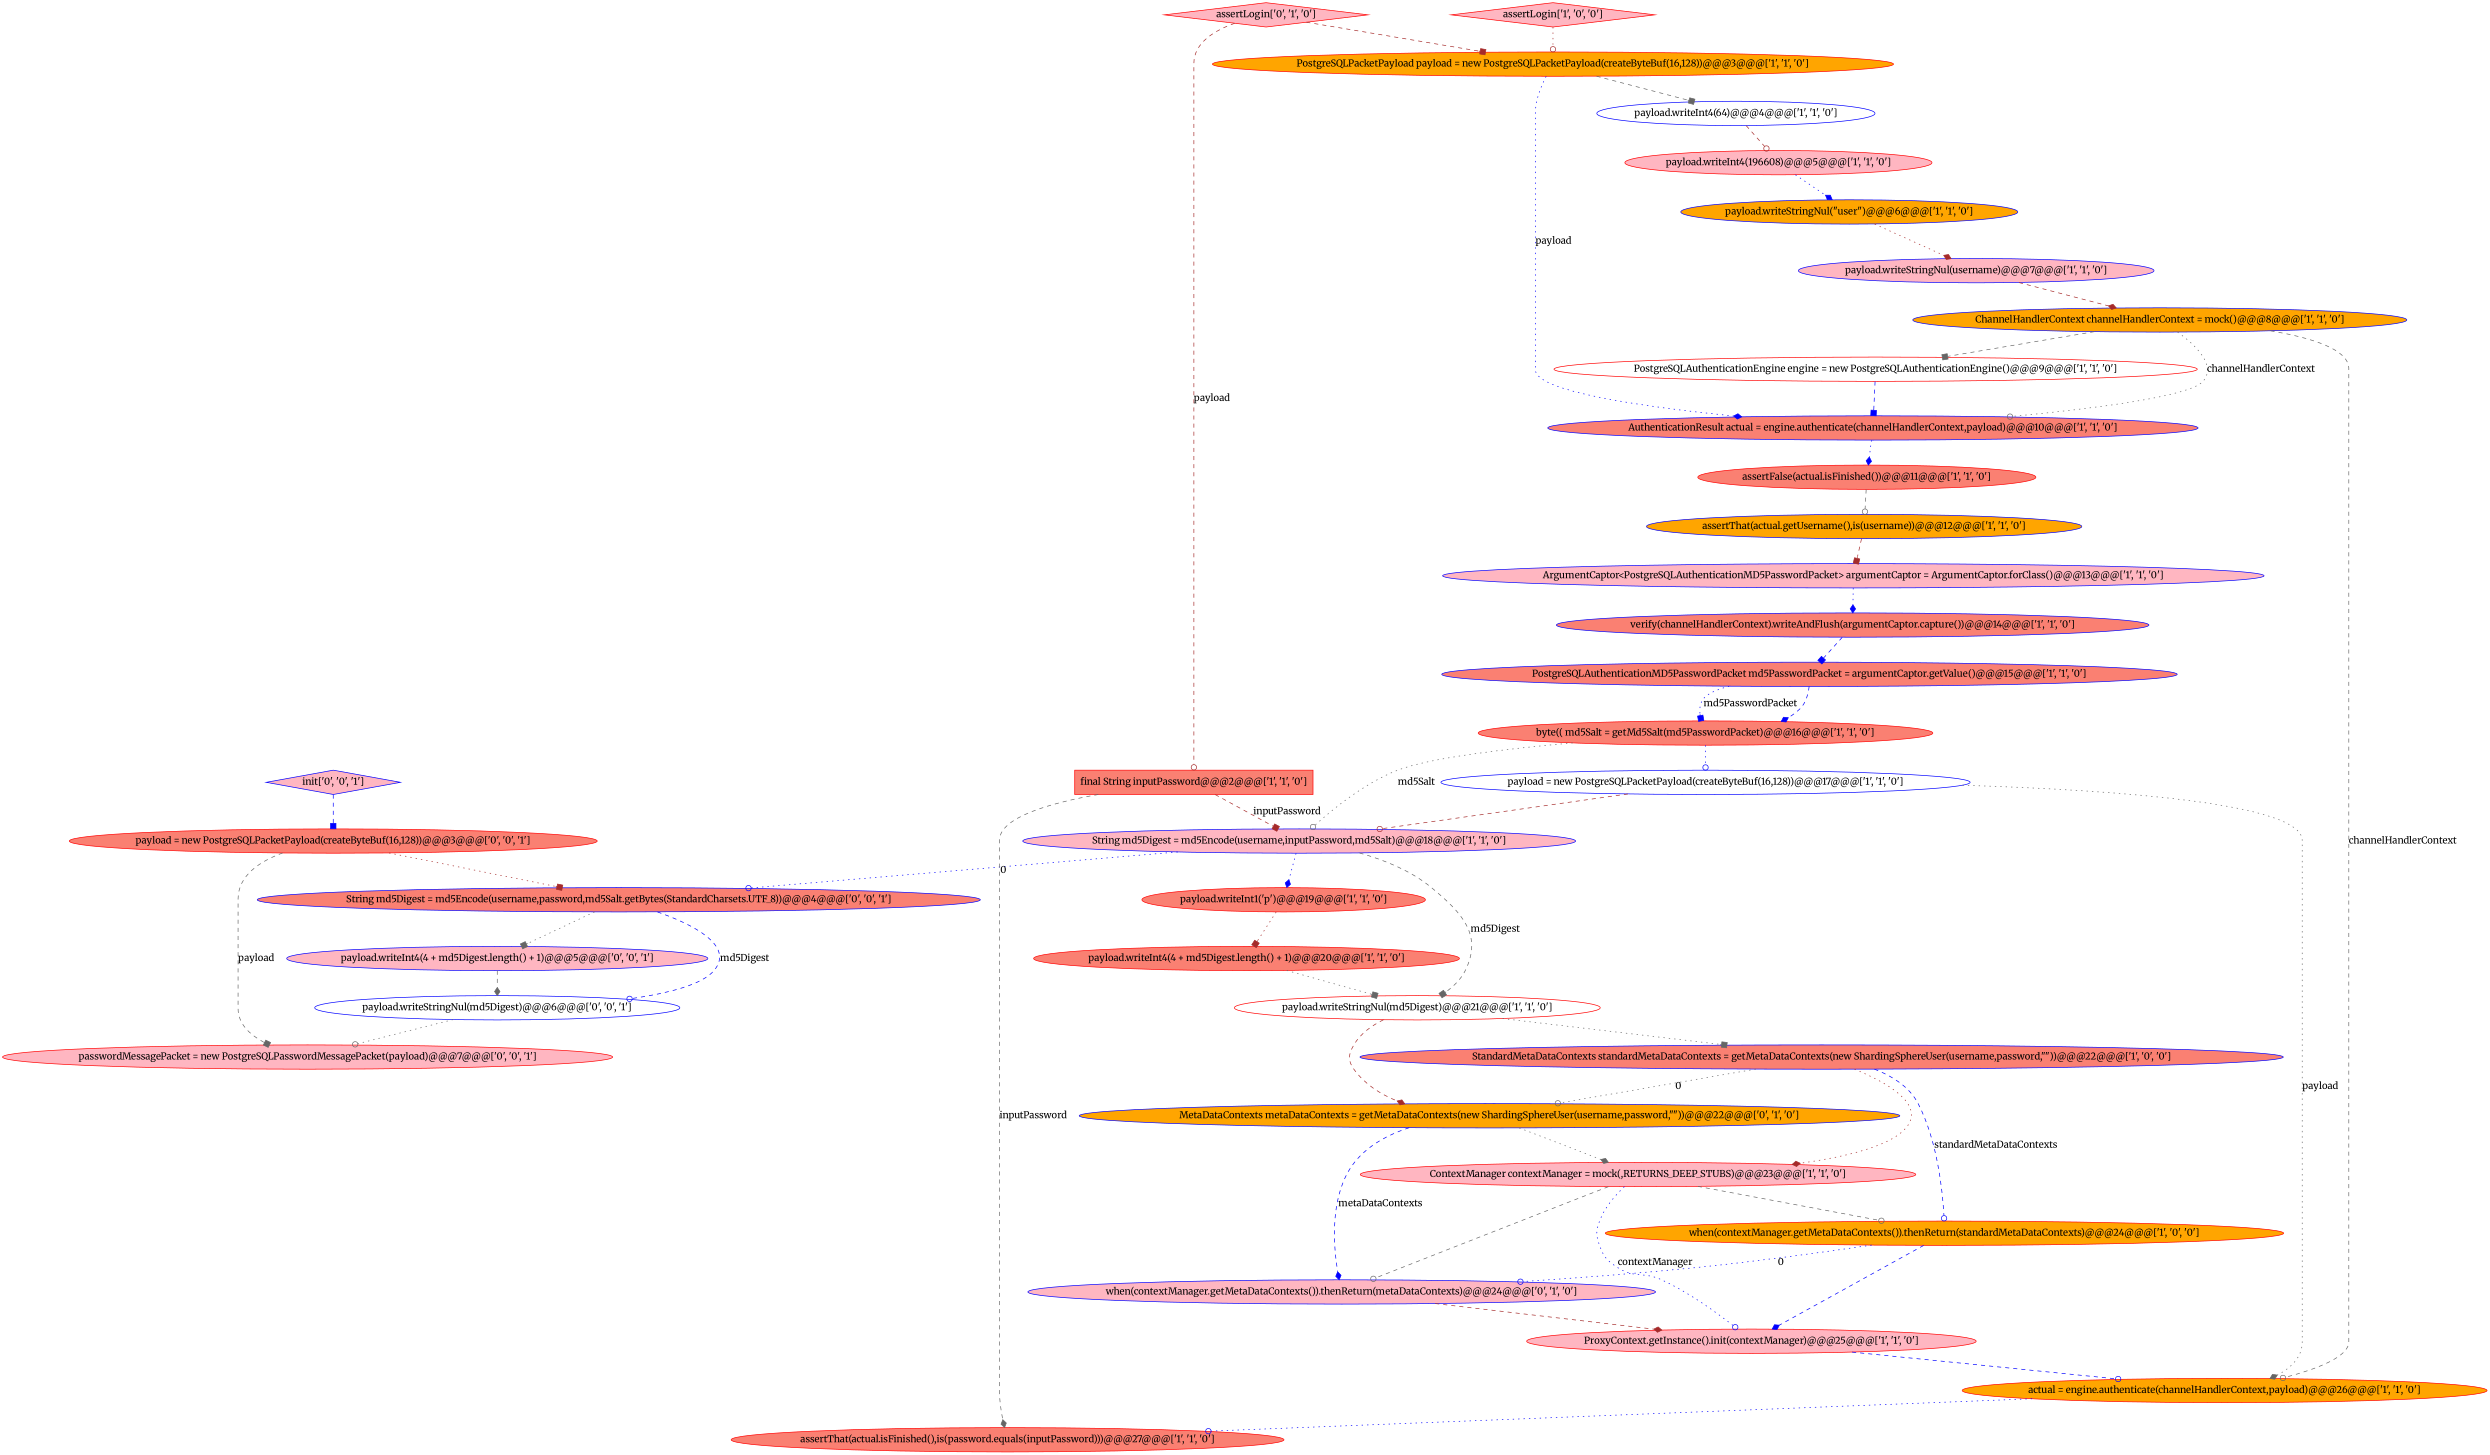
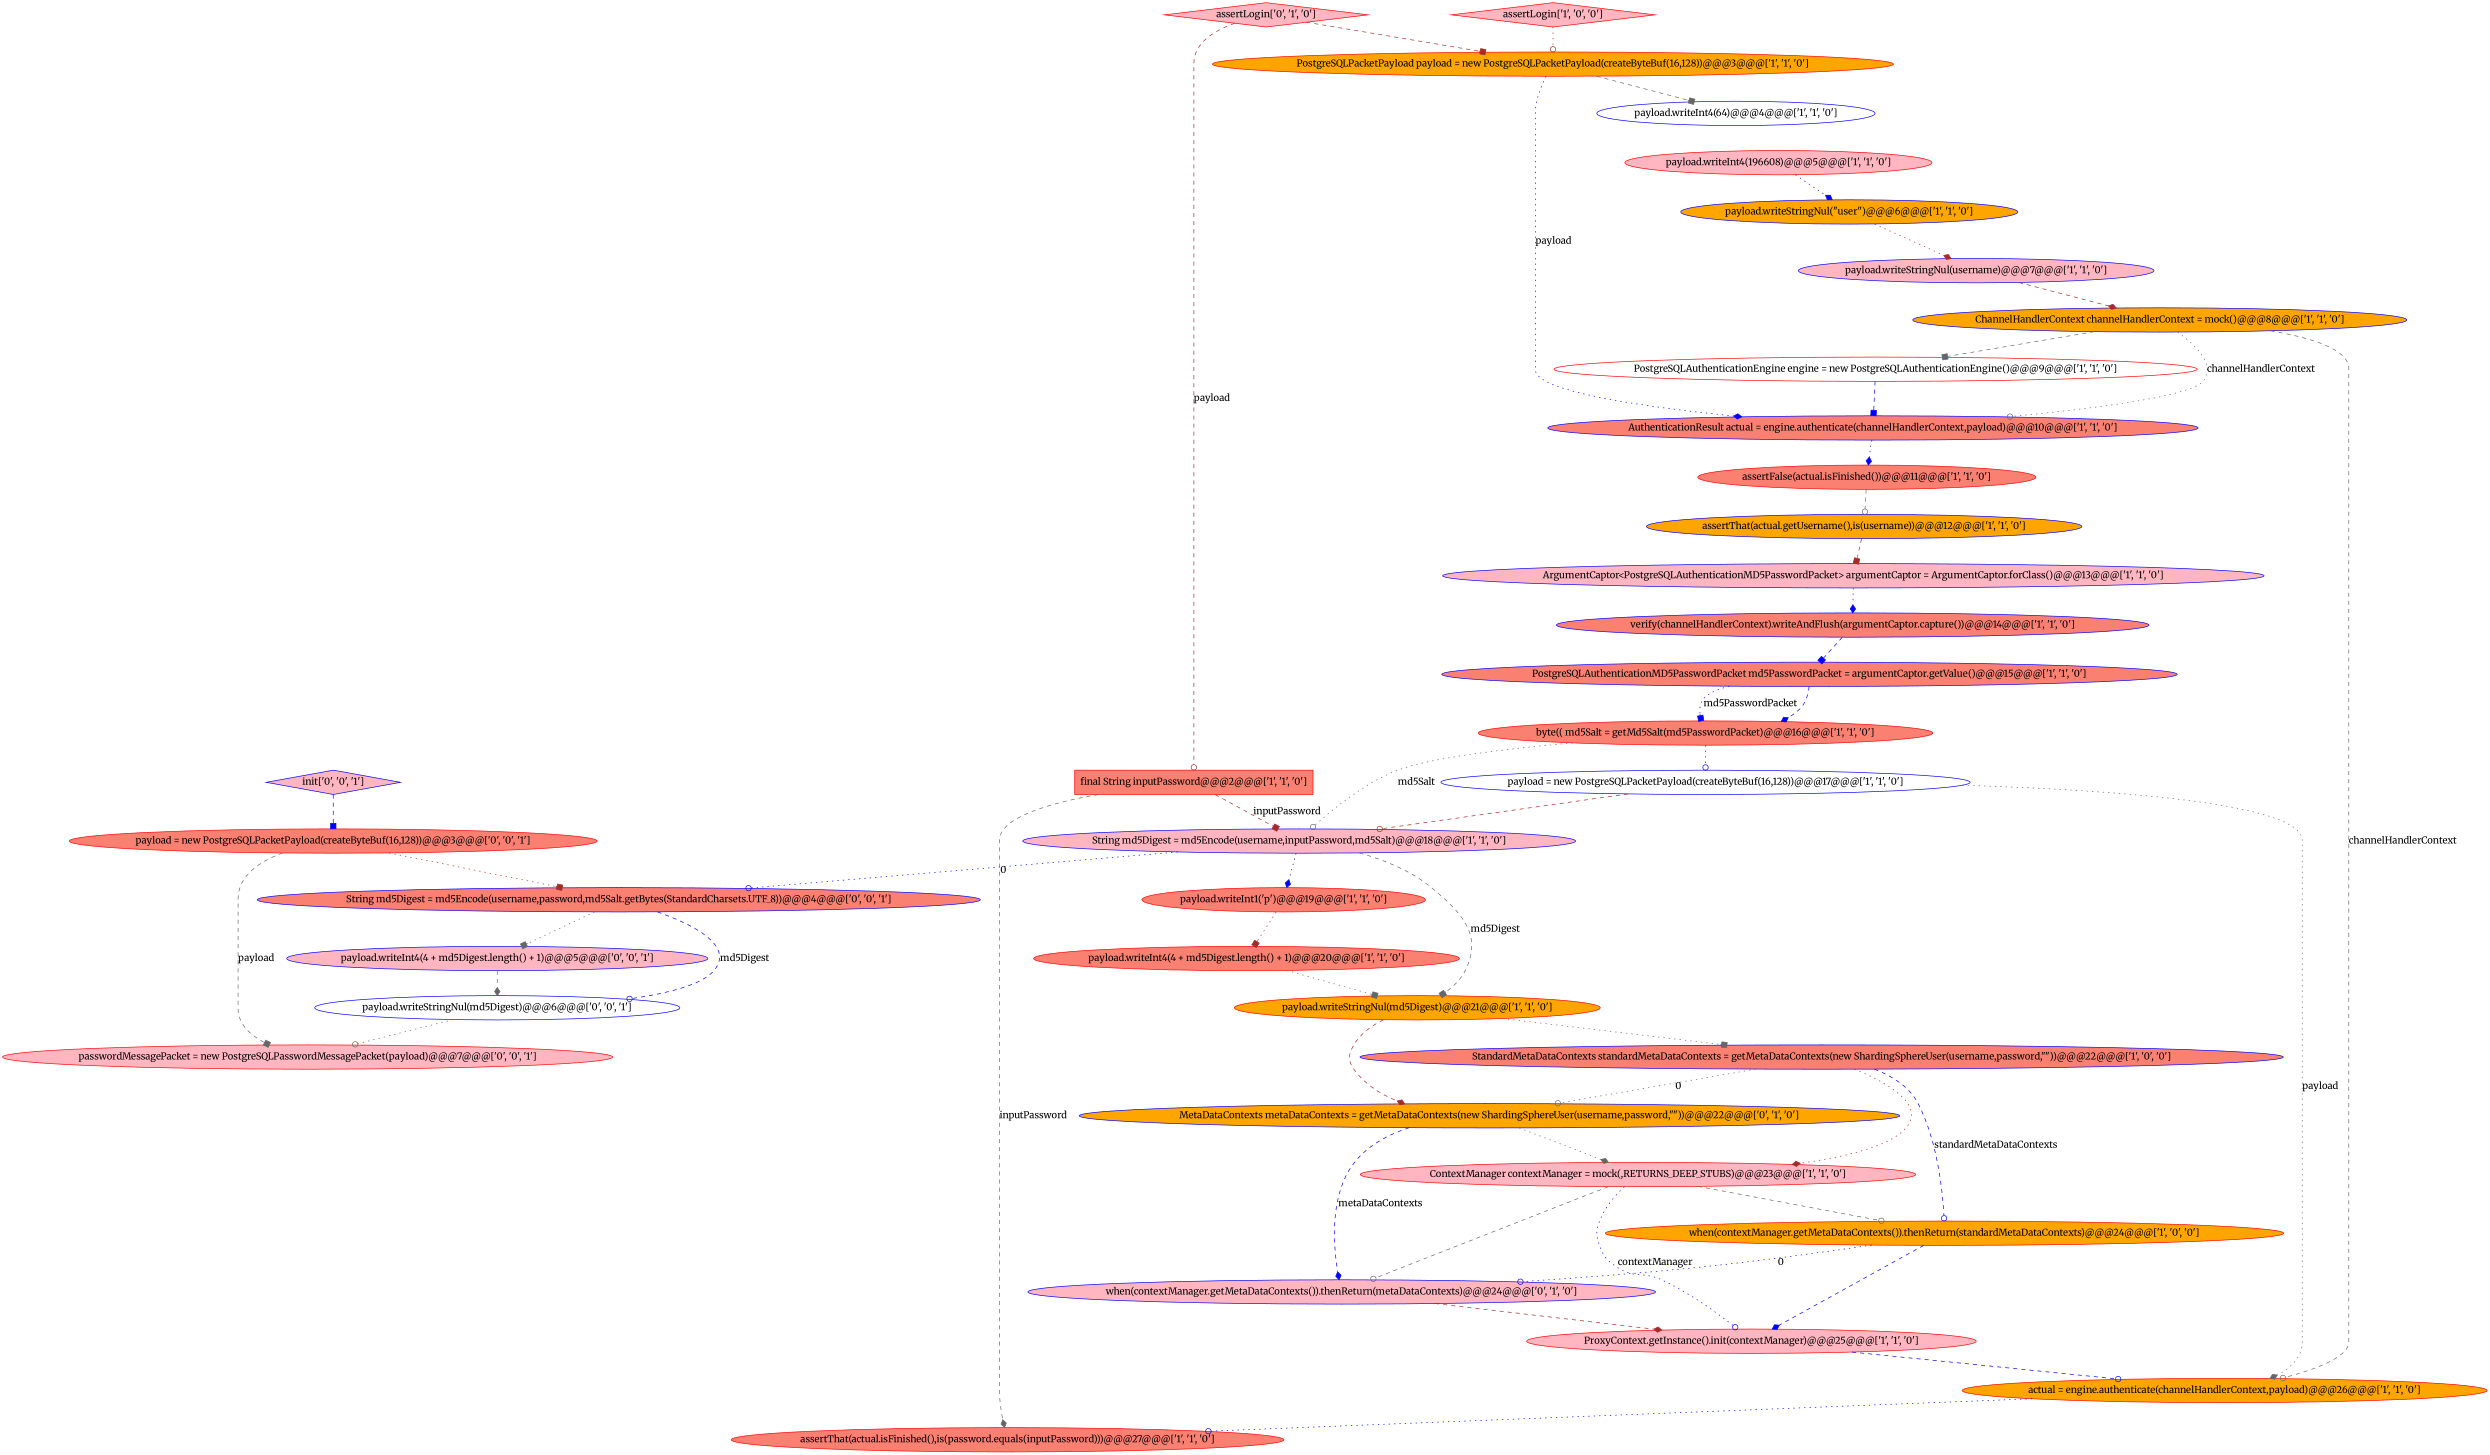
(1755, 136) -> none
(1417, 1008) -> (1417, 1008)
